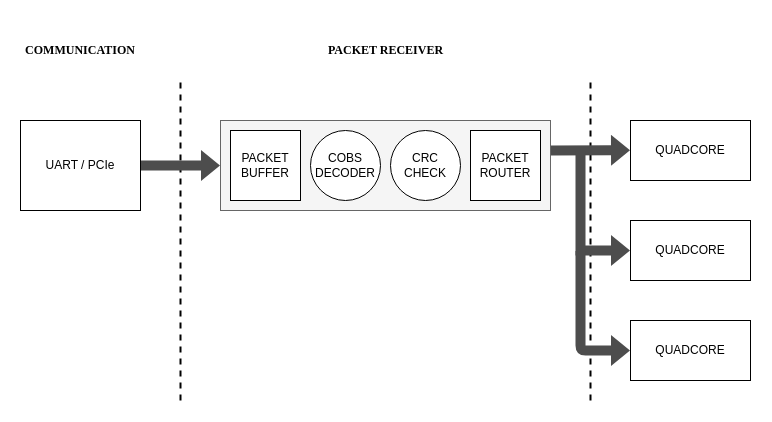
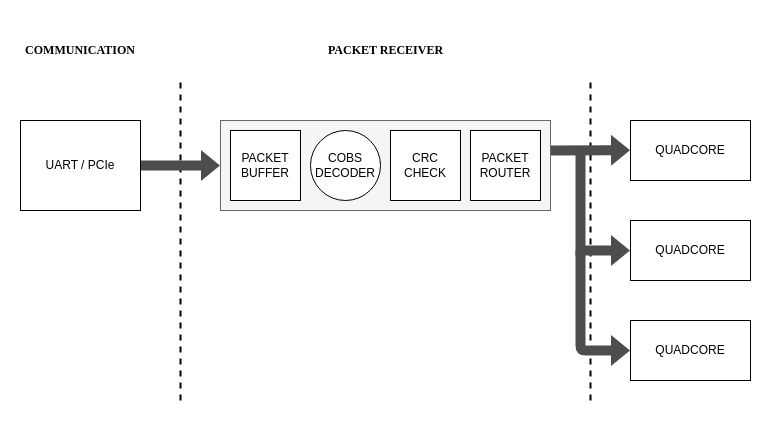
(426, 166) -> (426, 166)
